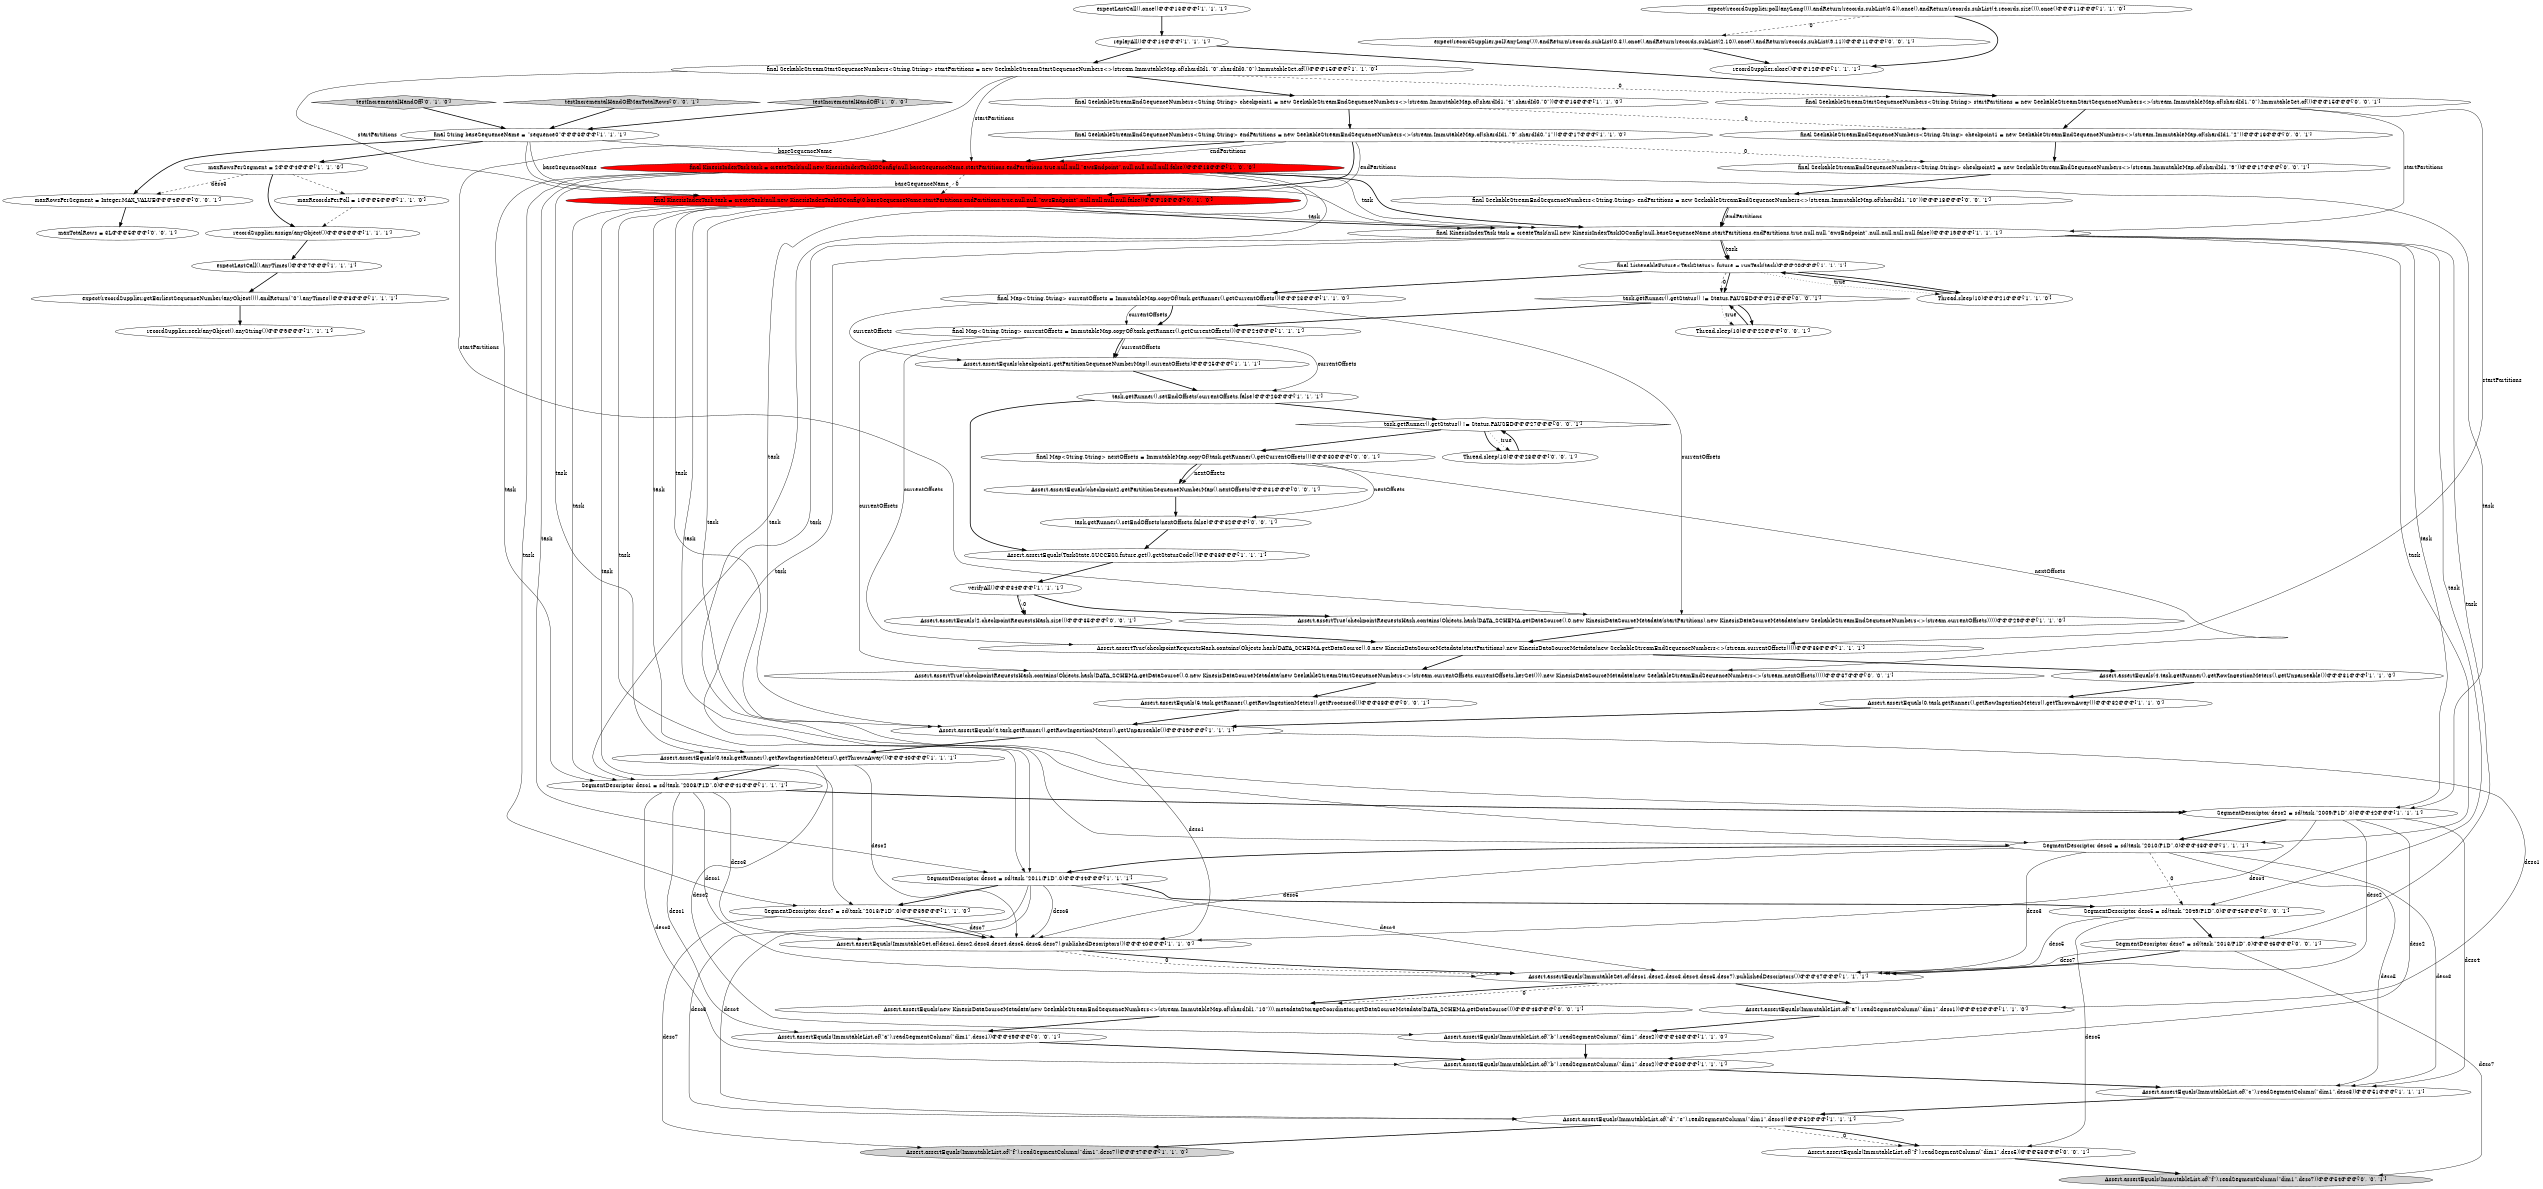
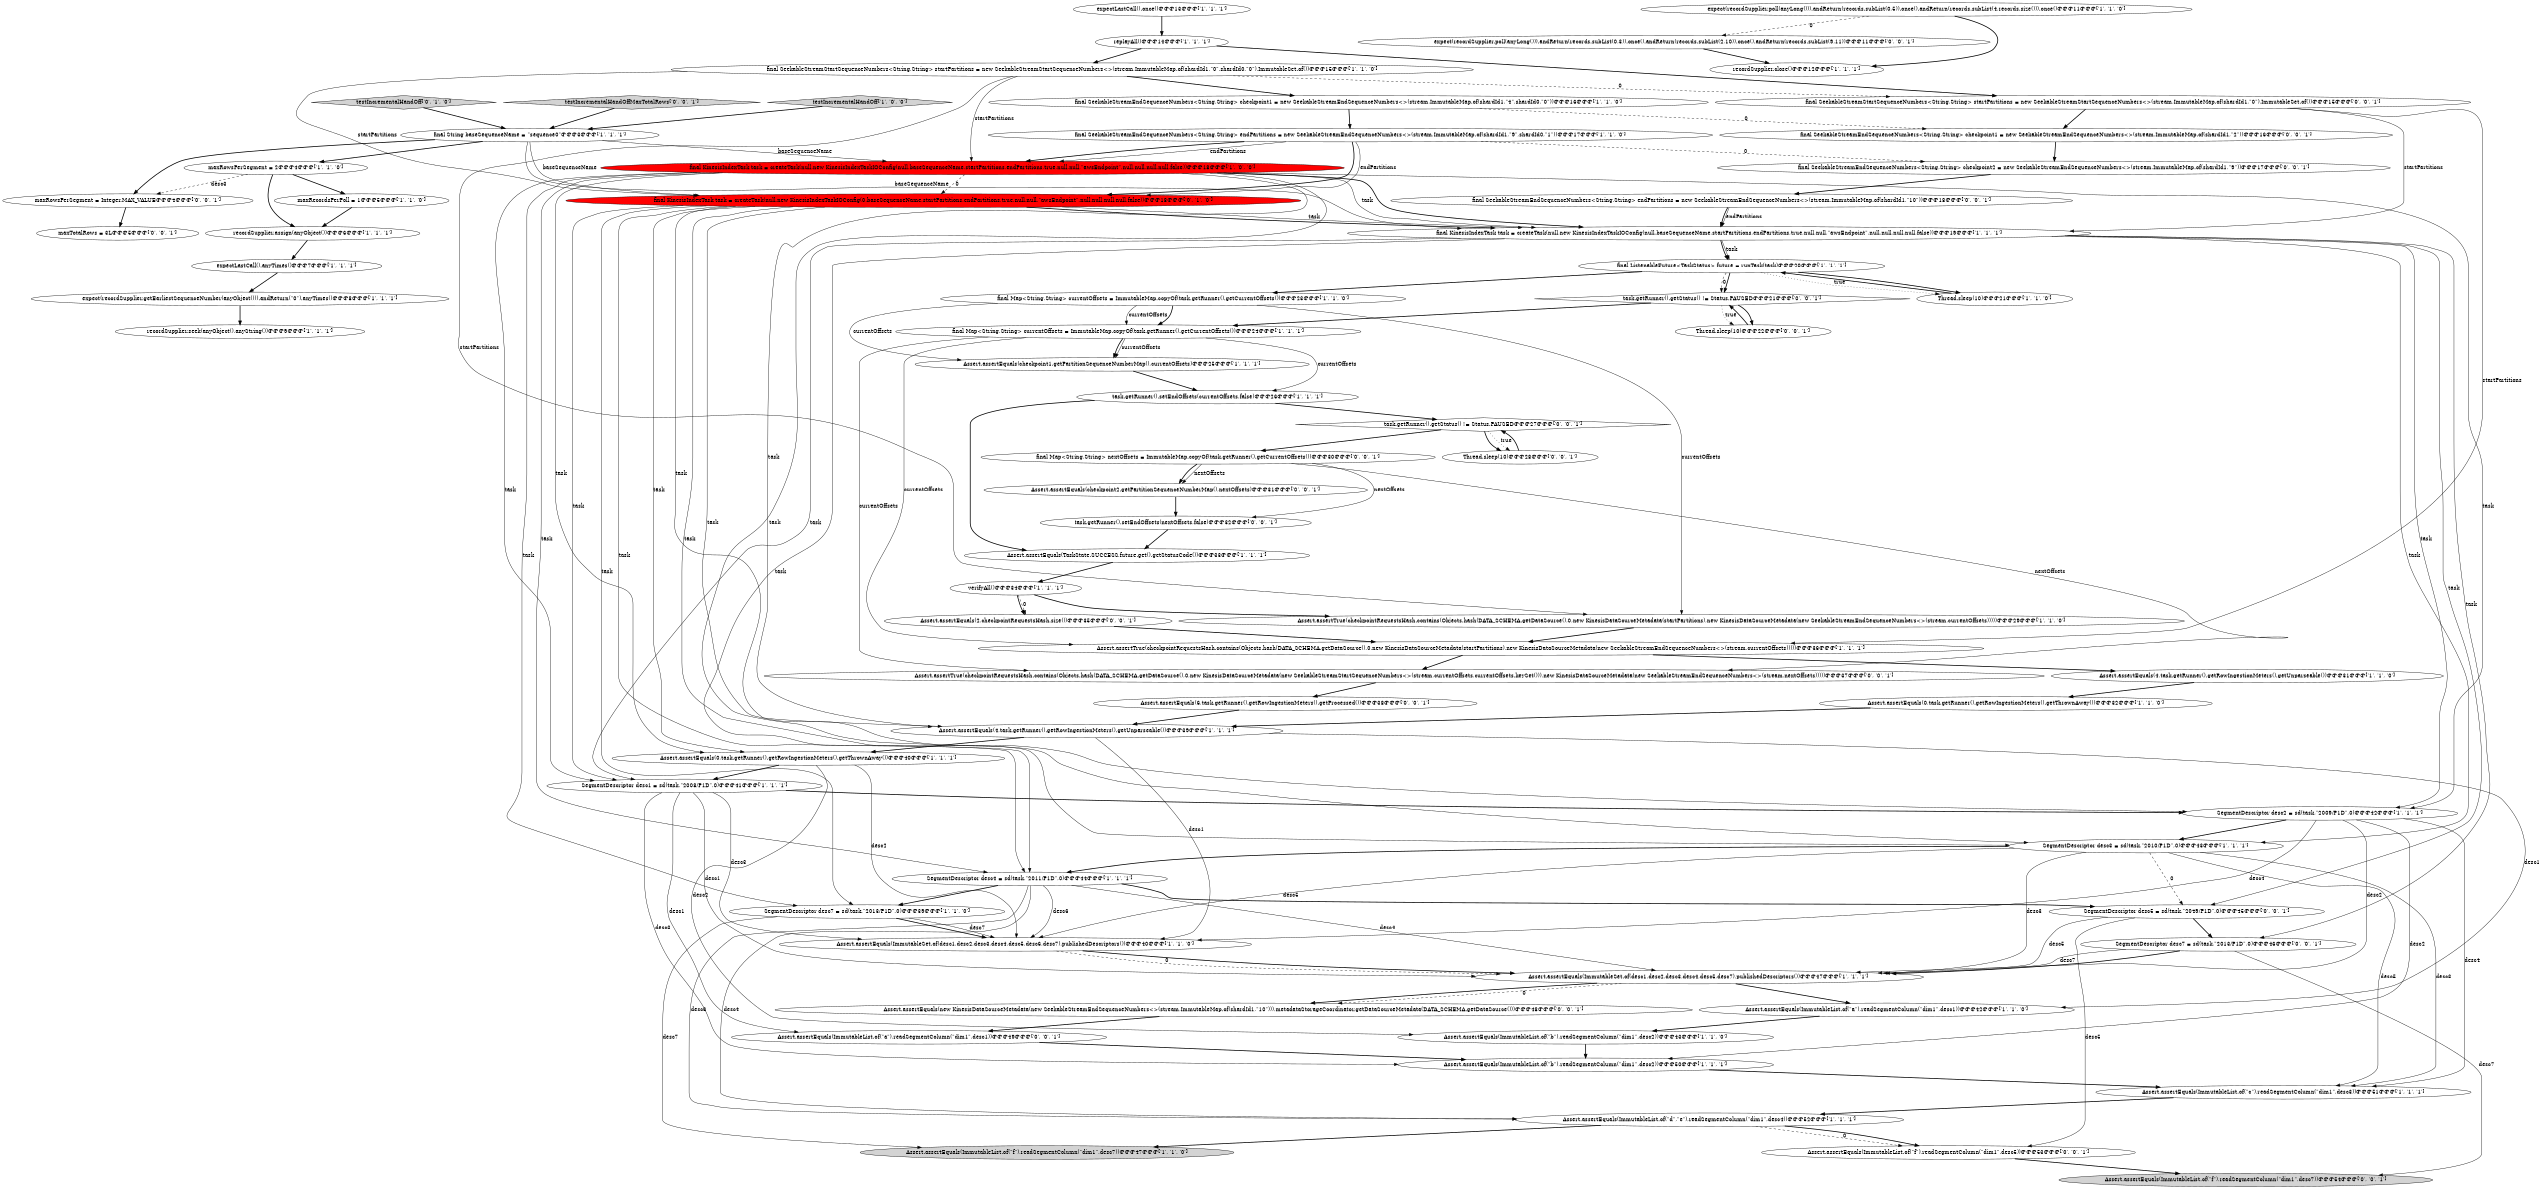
(317, 184) -> (317, 184)
(339, 216) -> (339, 216)
